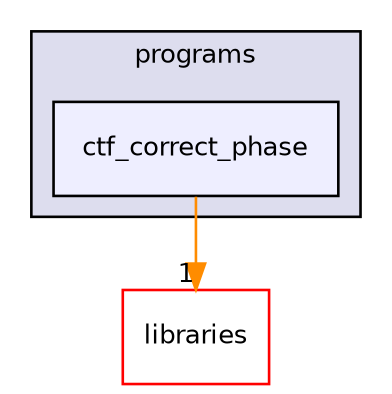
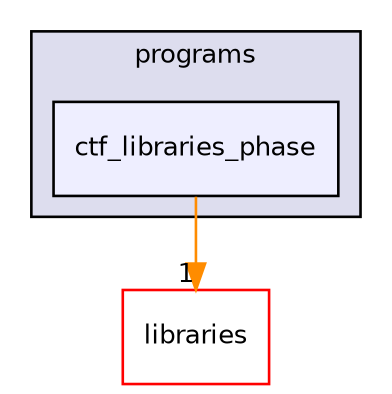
(196, 149) -> (196, 149)
